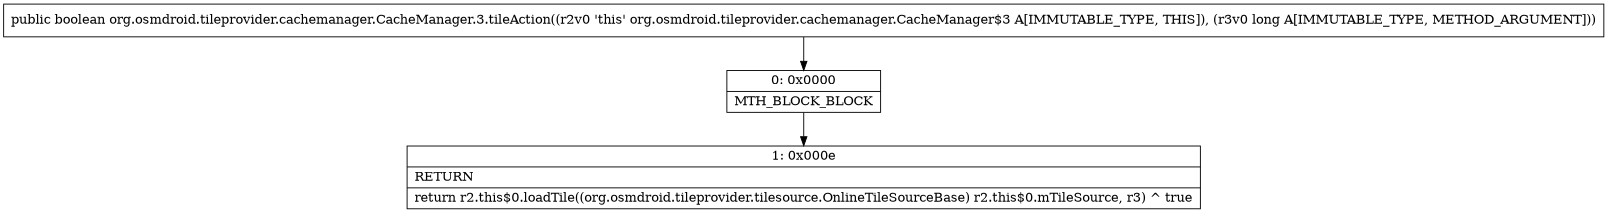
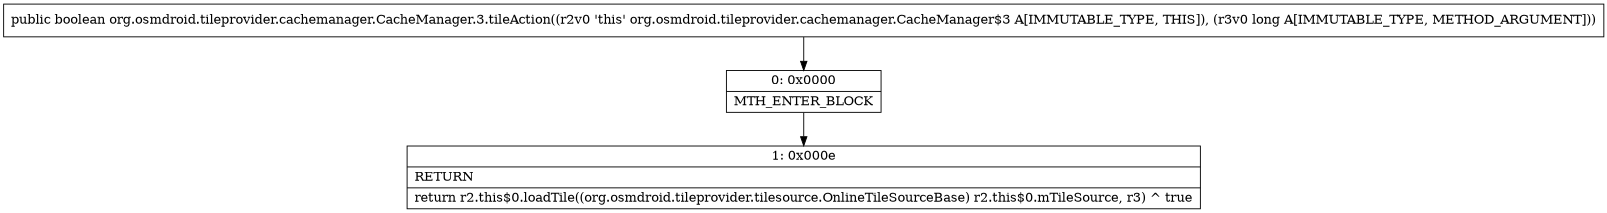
(804, 101) -> (804, 101)
